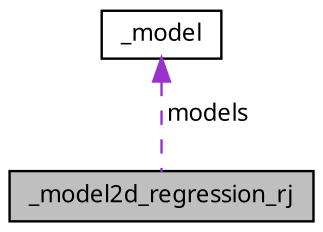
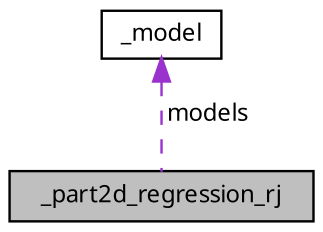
(162, 196) -> (162, 196)
